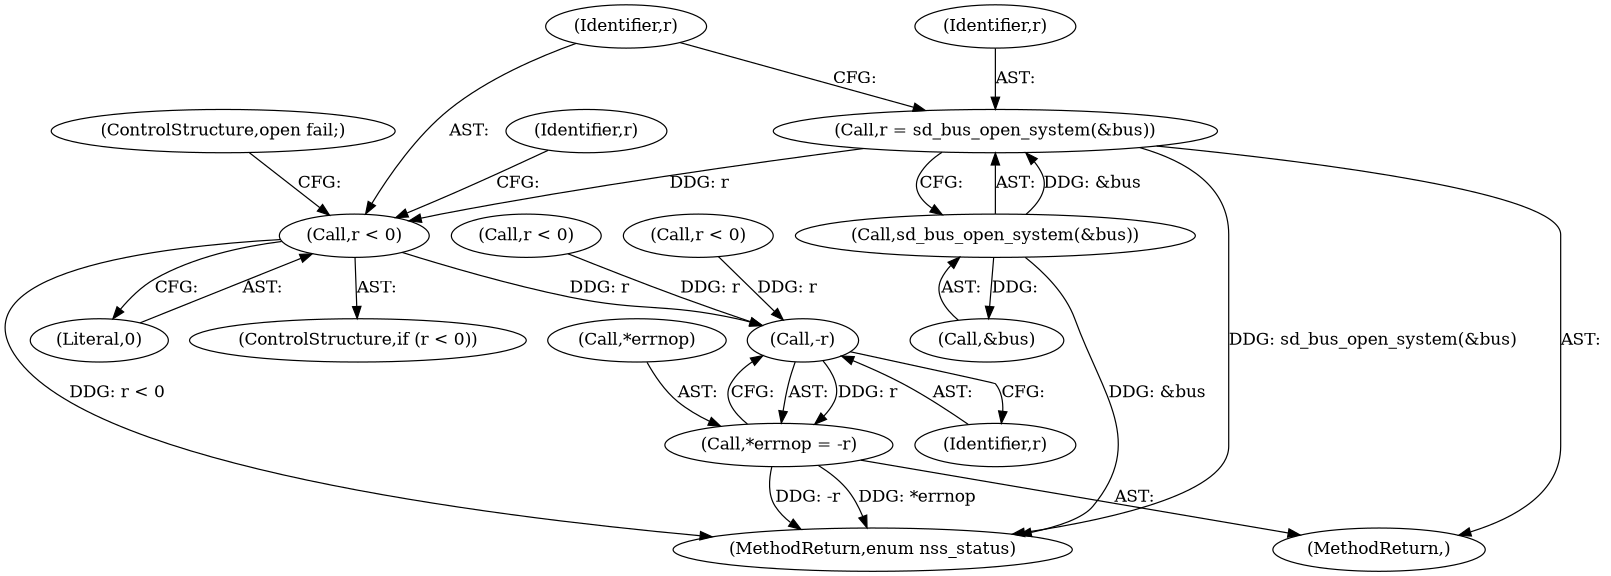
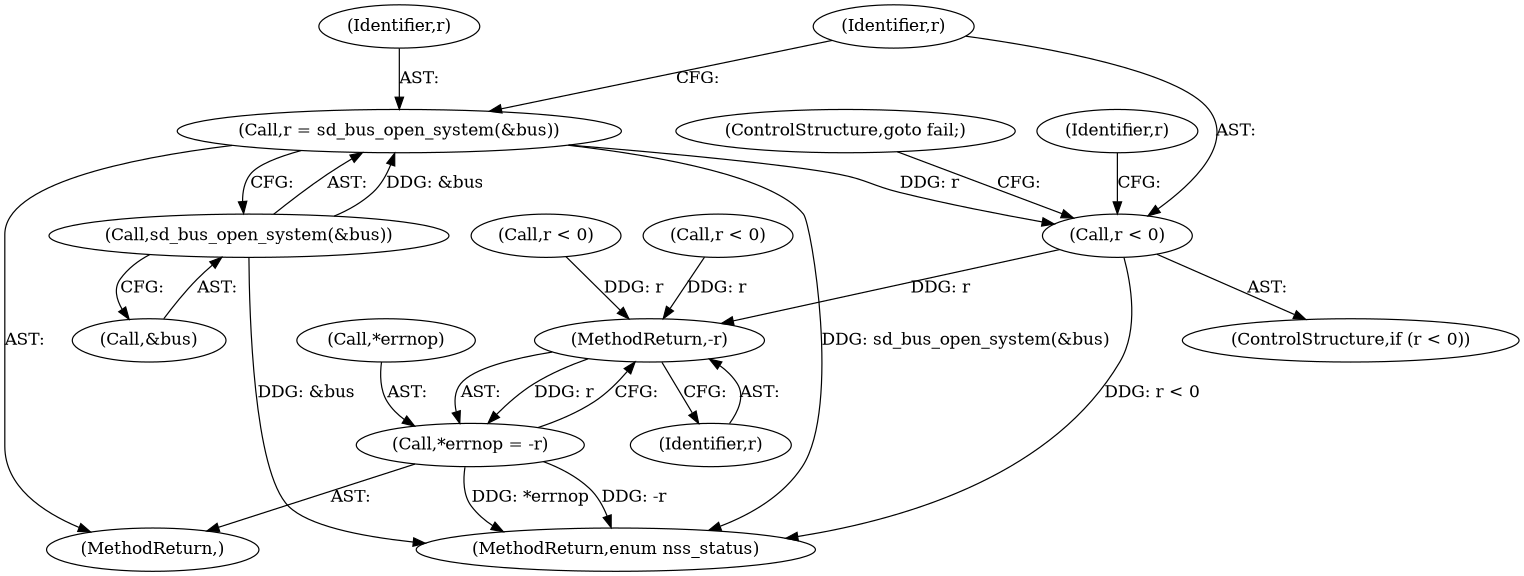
(223, 131) -> (846, 131)
(1018, 288) -> (145, 288)
(99, 340) -> none
(803, 340) -> (650, 340)
